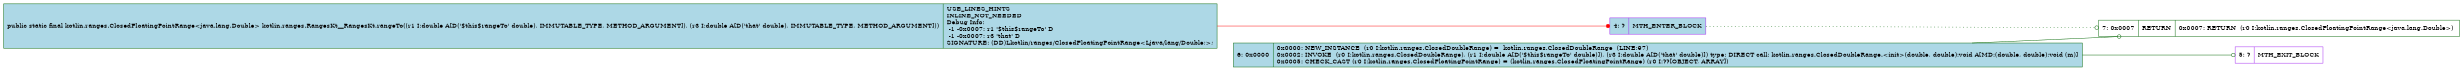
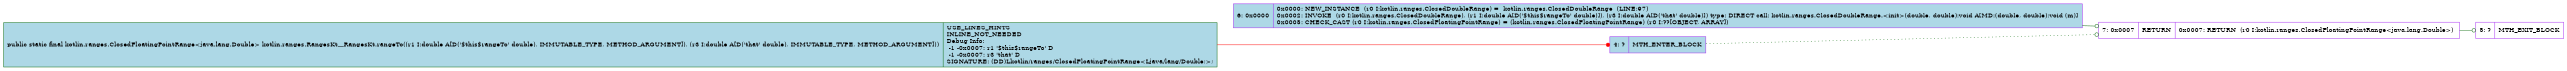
(2279, 28) -> (2279, 30)
(1658, 55) -> (1658, 16)
(2157, 55) -> (2466, 30)
